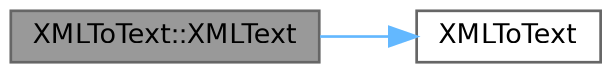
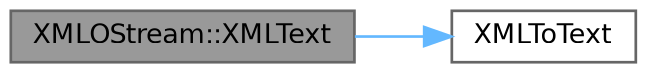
(165, 37) -> (183, 37)
